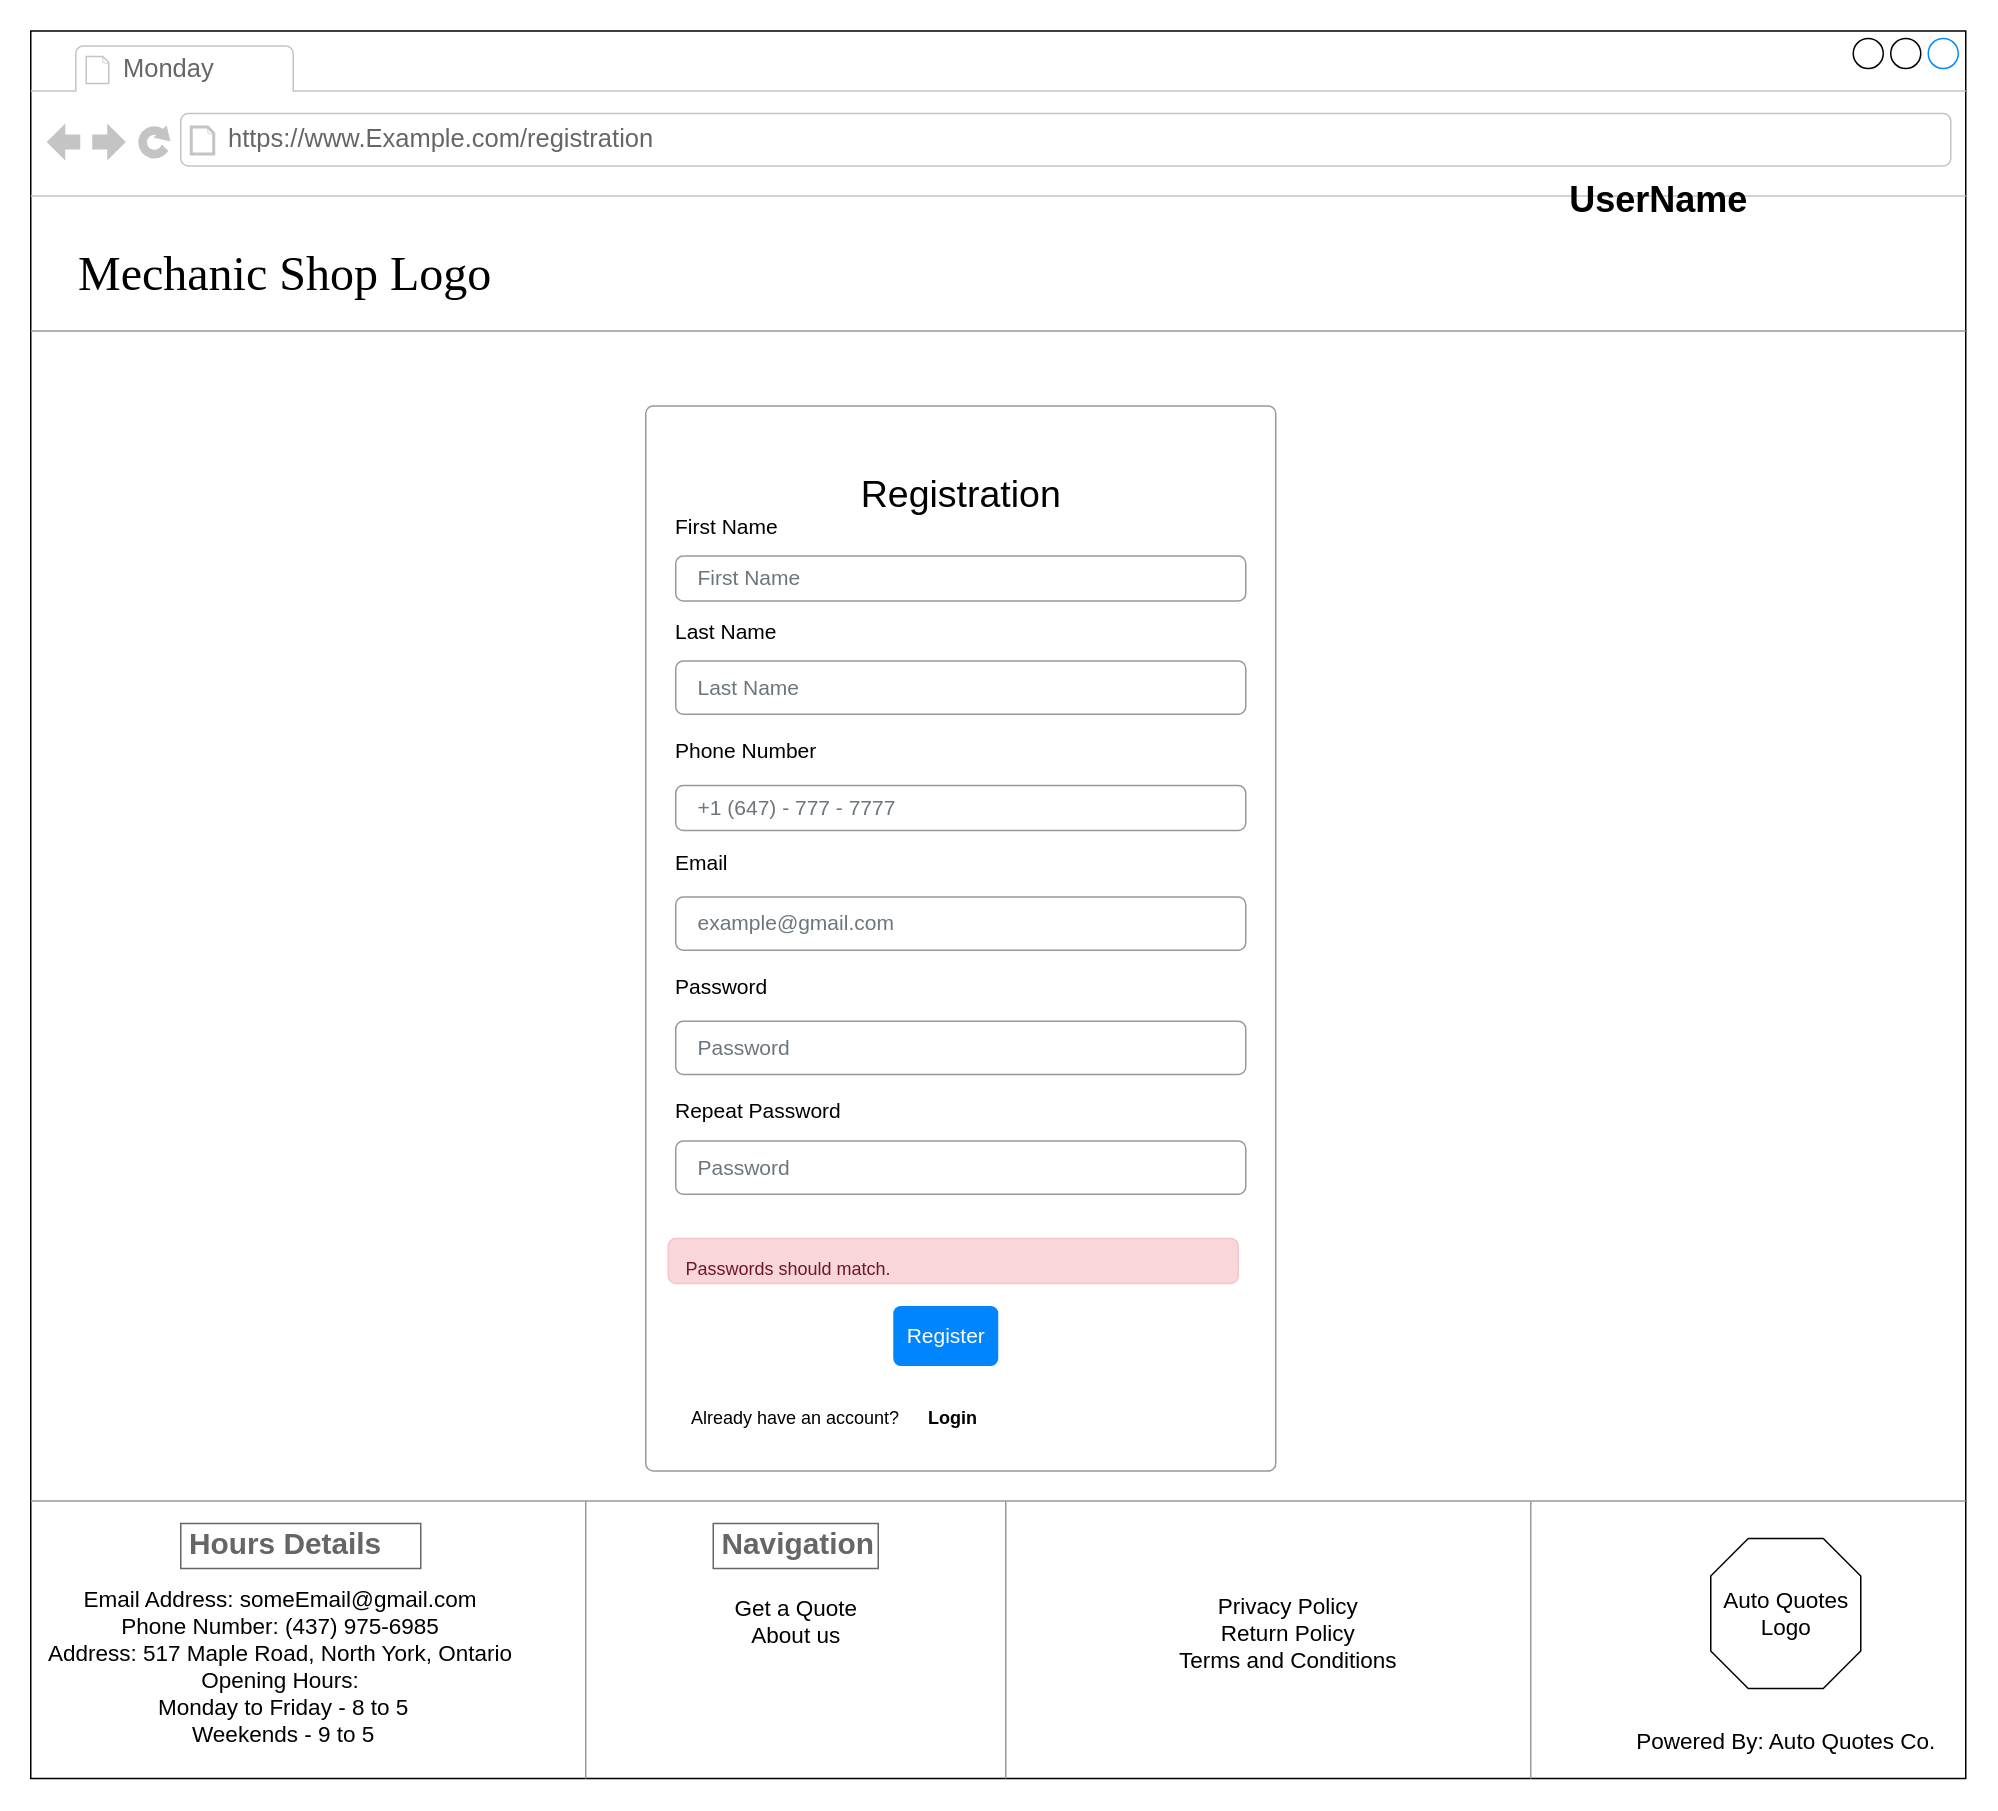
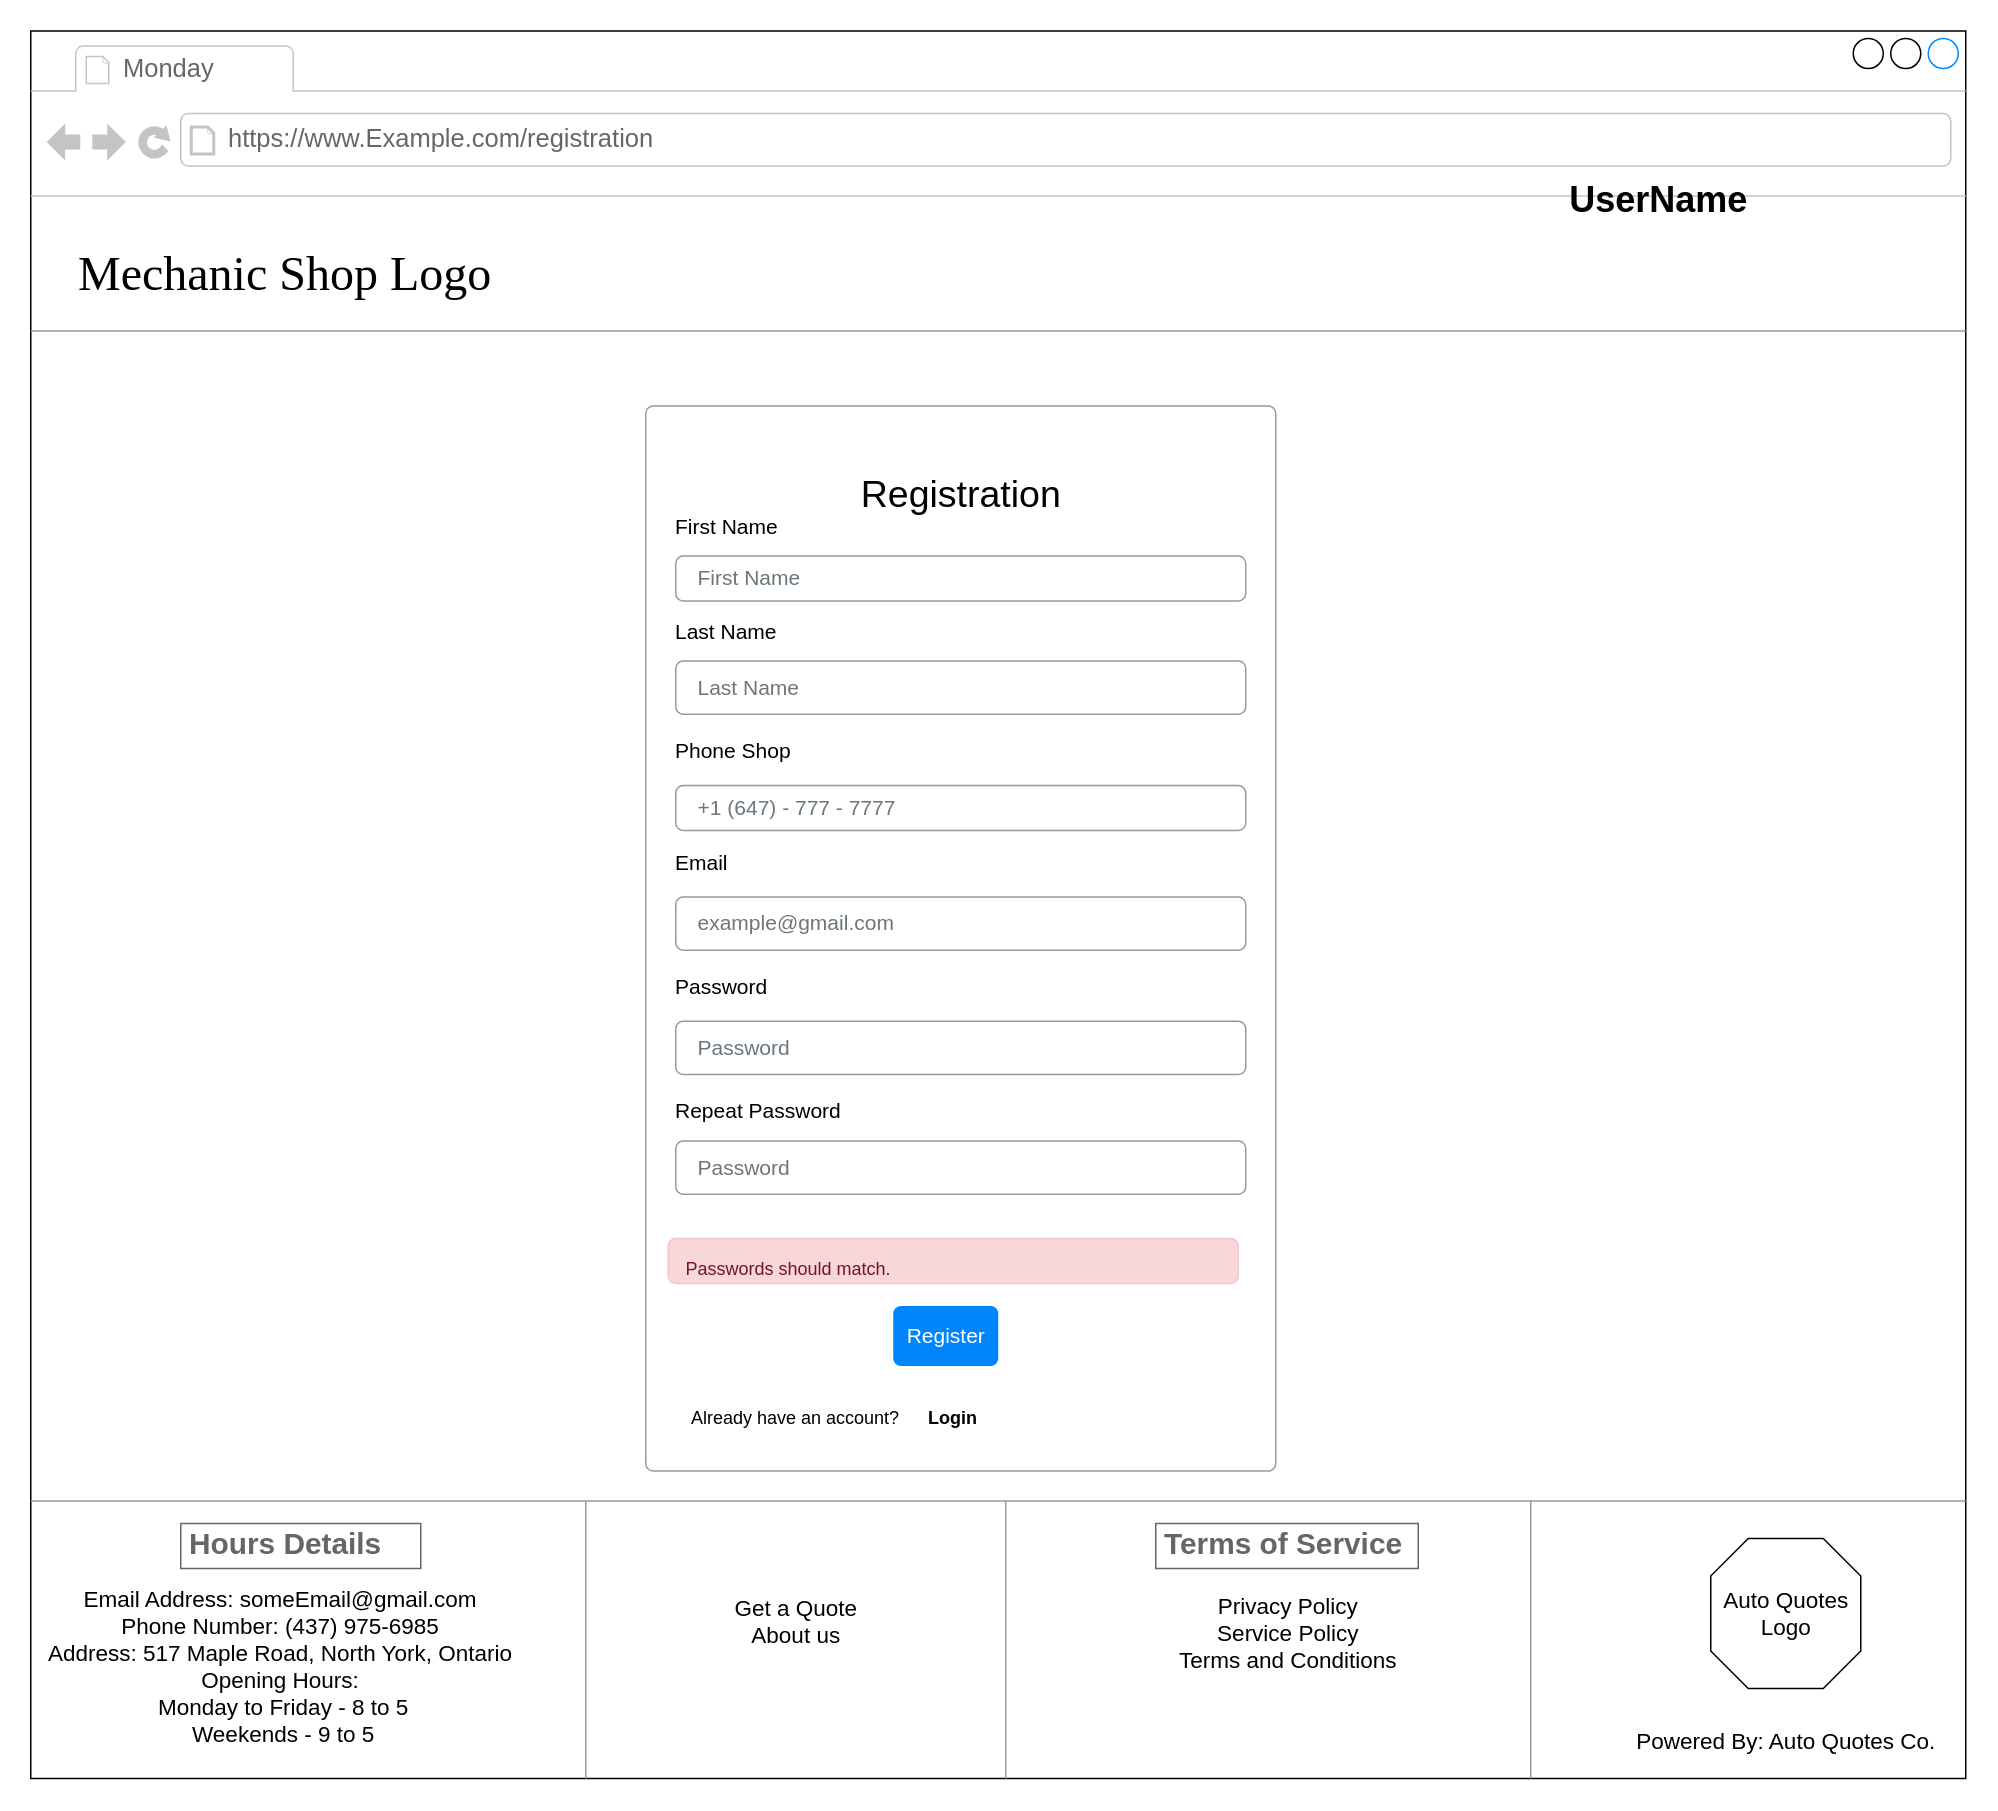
(743, 751) -> (731, 751)
(796, 1546) -> none
none -> (1287, 1546)
(1289, 1634) -> (1289, 1634)
